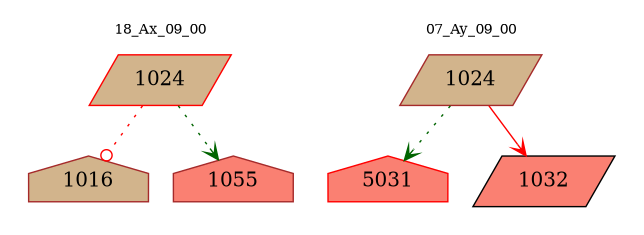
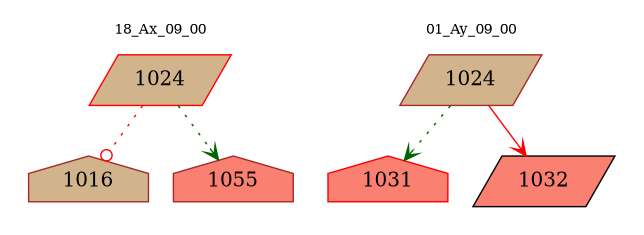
(472, 30) -> (472, 30)
(388, 181) -> (388, 181)
